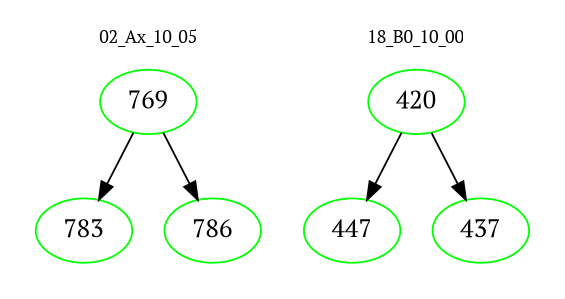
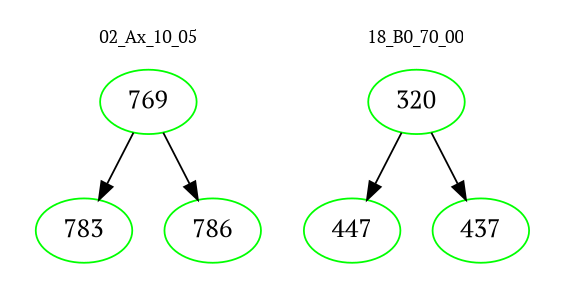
(416, 38) -> (416, 38)
(416, 102) -> (416, 102)
